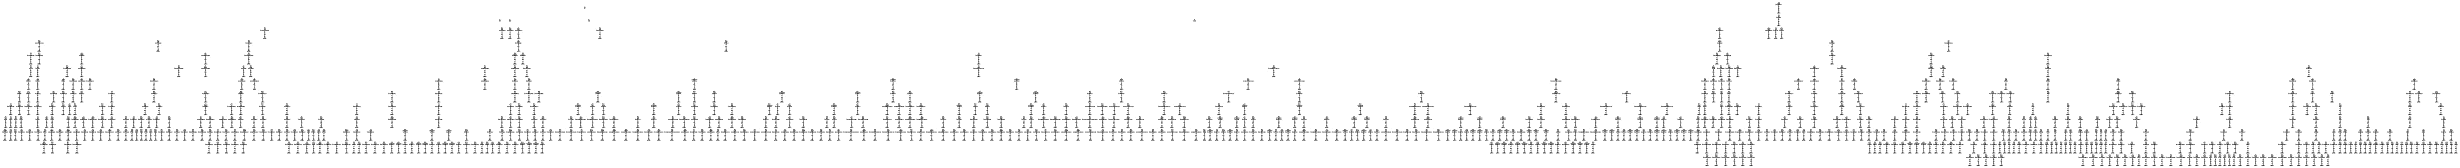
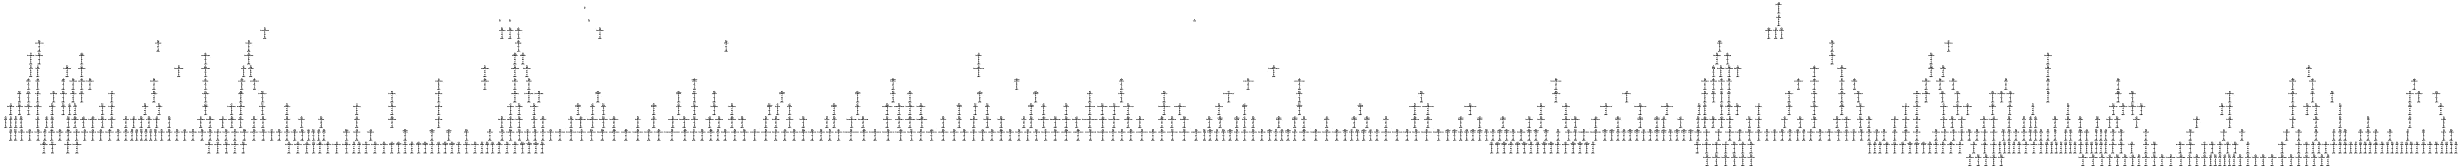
(1719, 33) -> none
none -> (205, 84)
(5, 135) -> none
